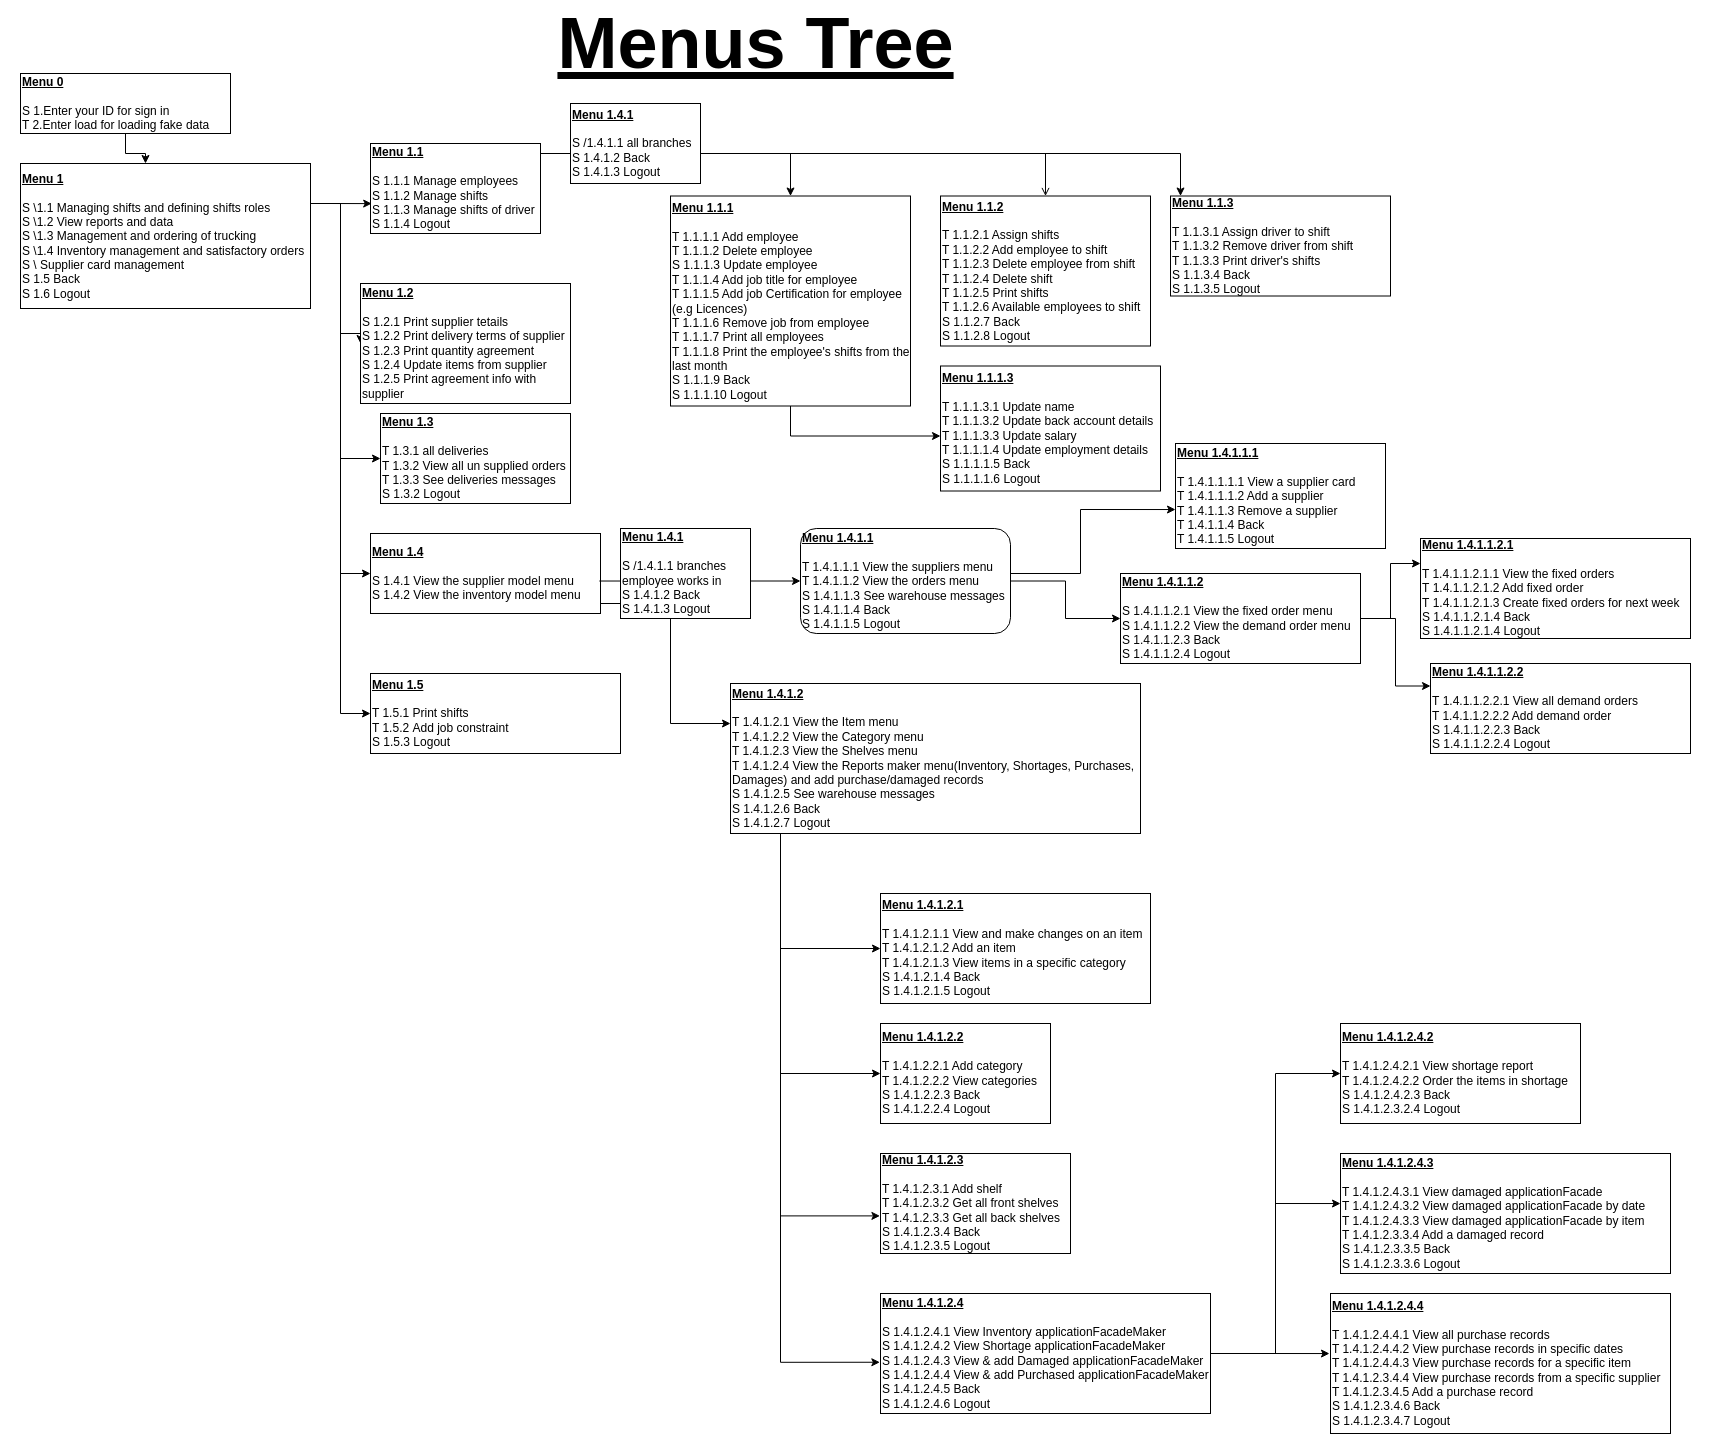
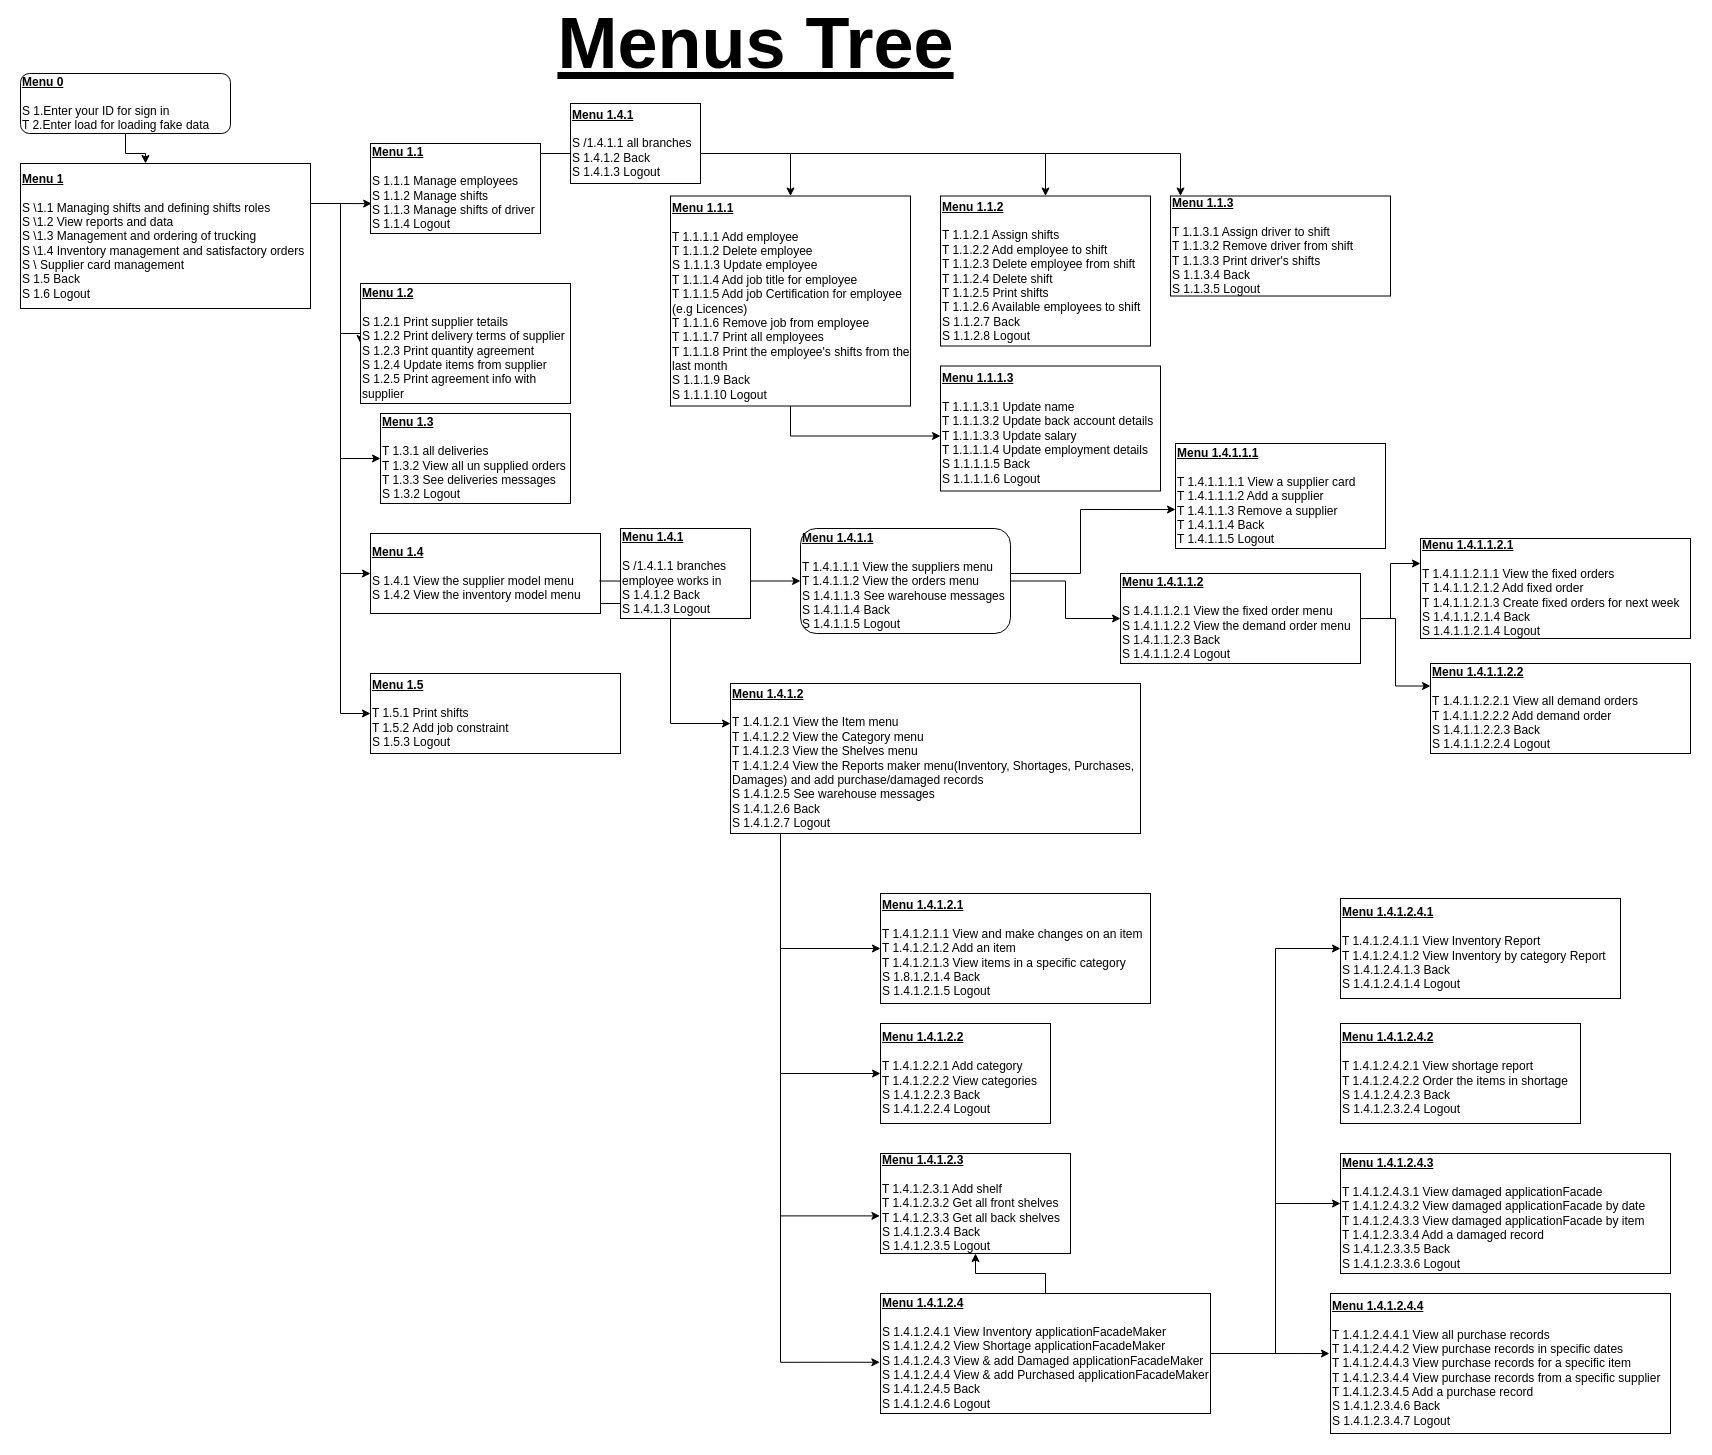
(126, 104) -> (126, 104)
(1046, 189) -> (1046, 188)
(1014, 949) -> (1014, 949)
none -> (1481, 949)
none -> (1276, 981)
(1305, 1074) -> (1015, 1274)
